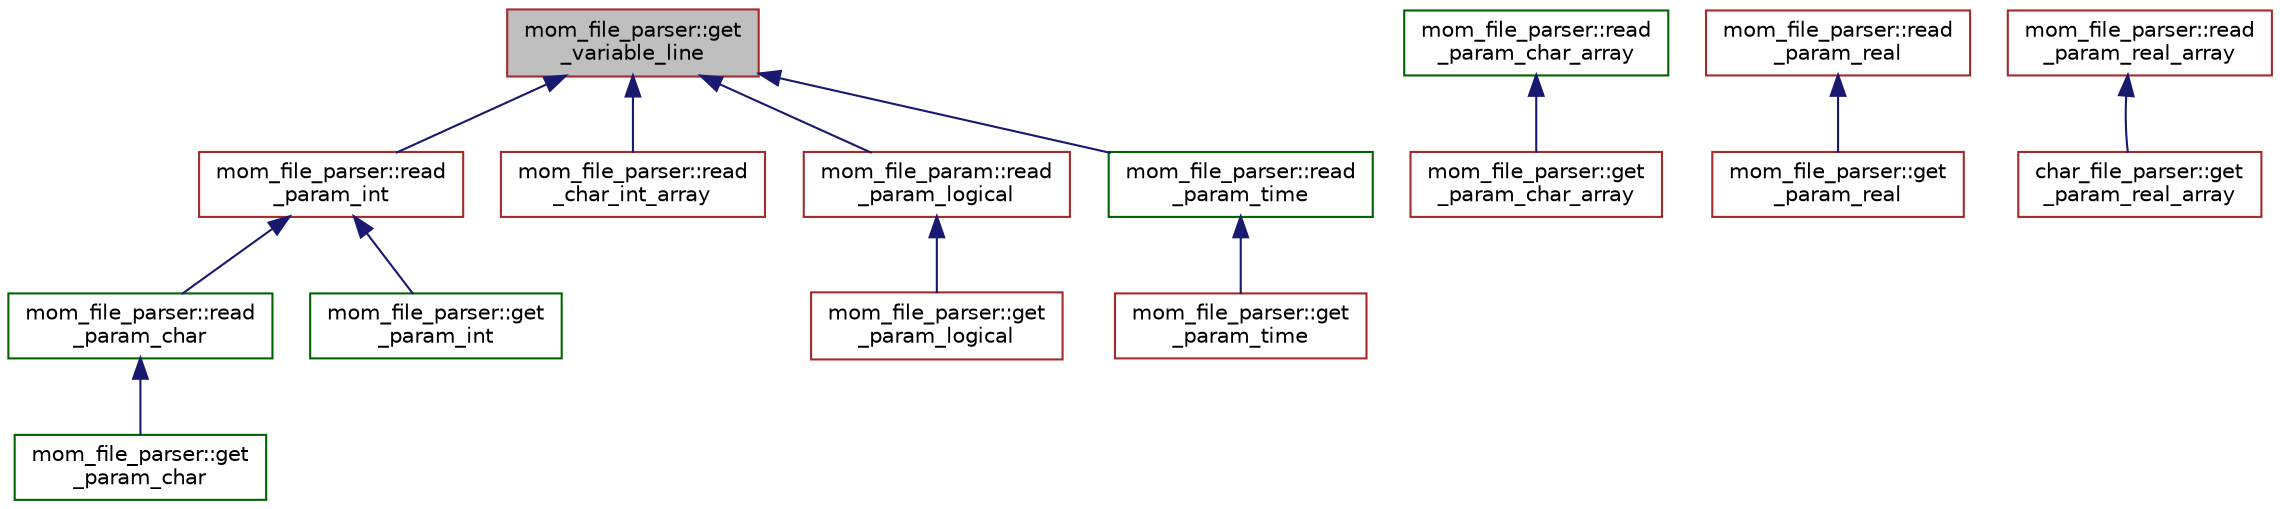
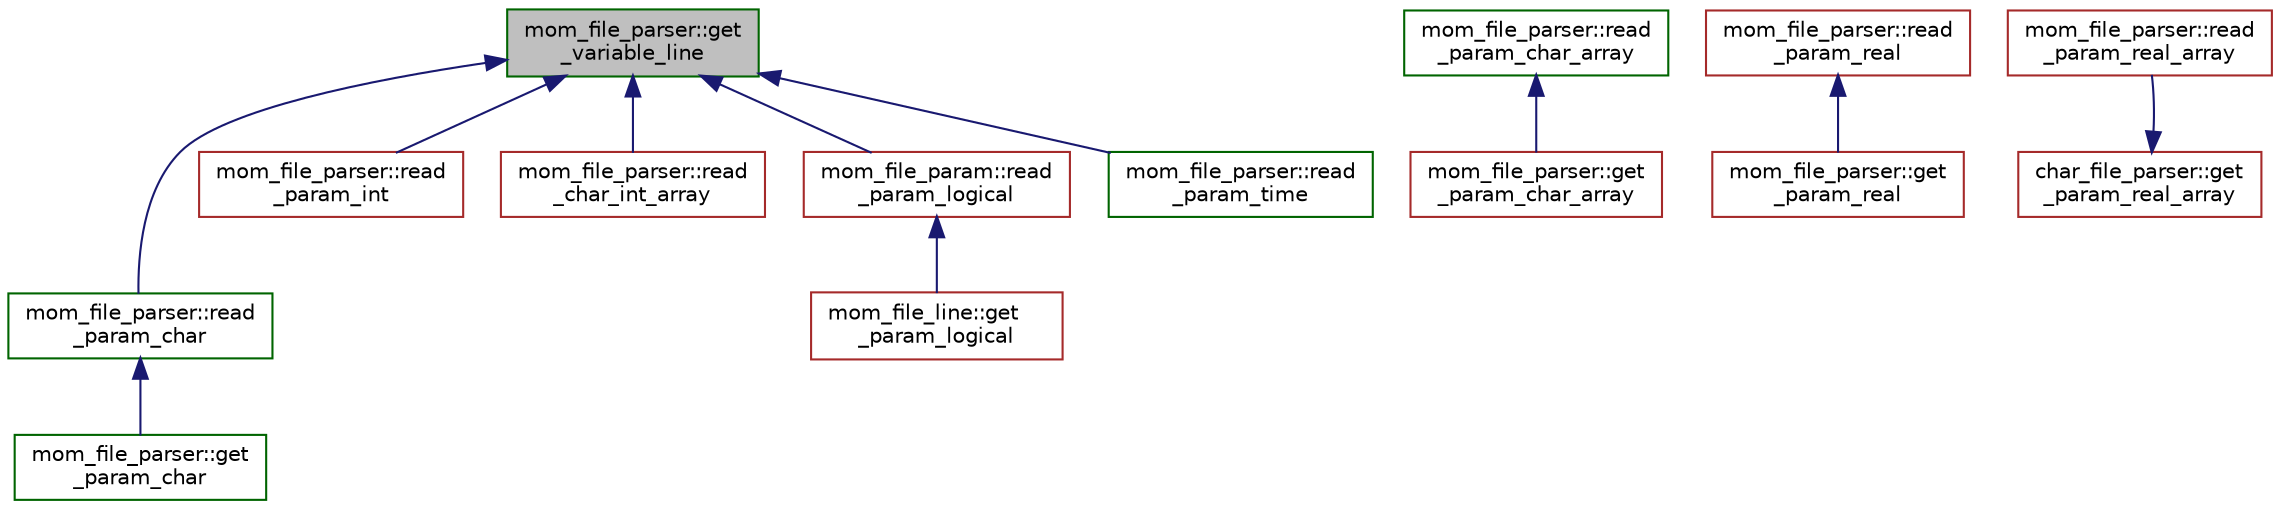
(633, 43) -> (633, 43)
(2126, 124) -> (2154, 103)
(227, 261) -> (255, 113)
(436, 326) -> none
(937, 326) -> (937, 326)
(1241, 326) -> none
